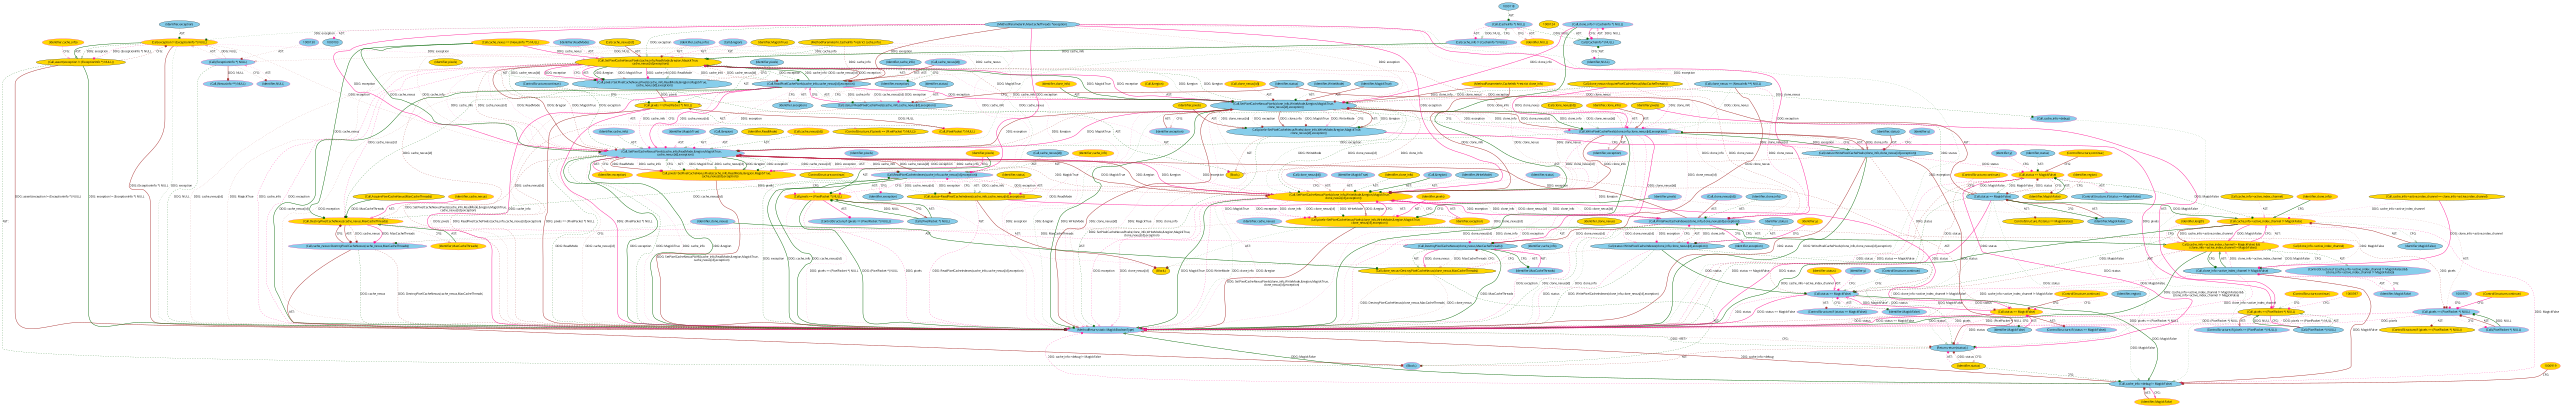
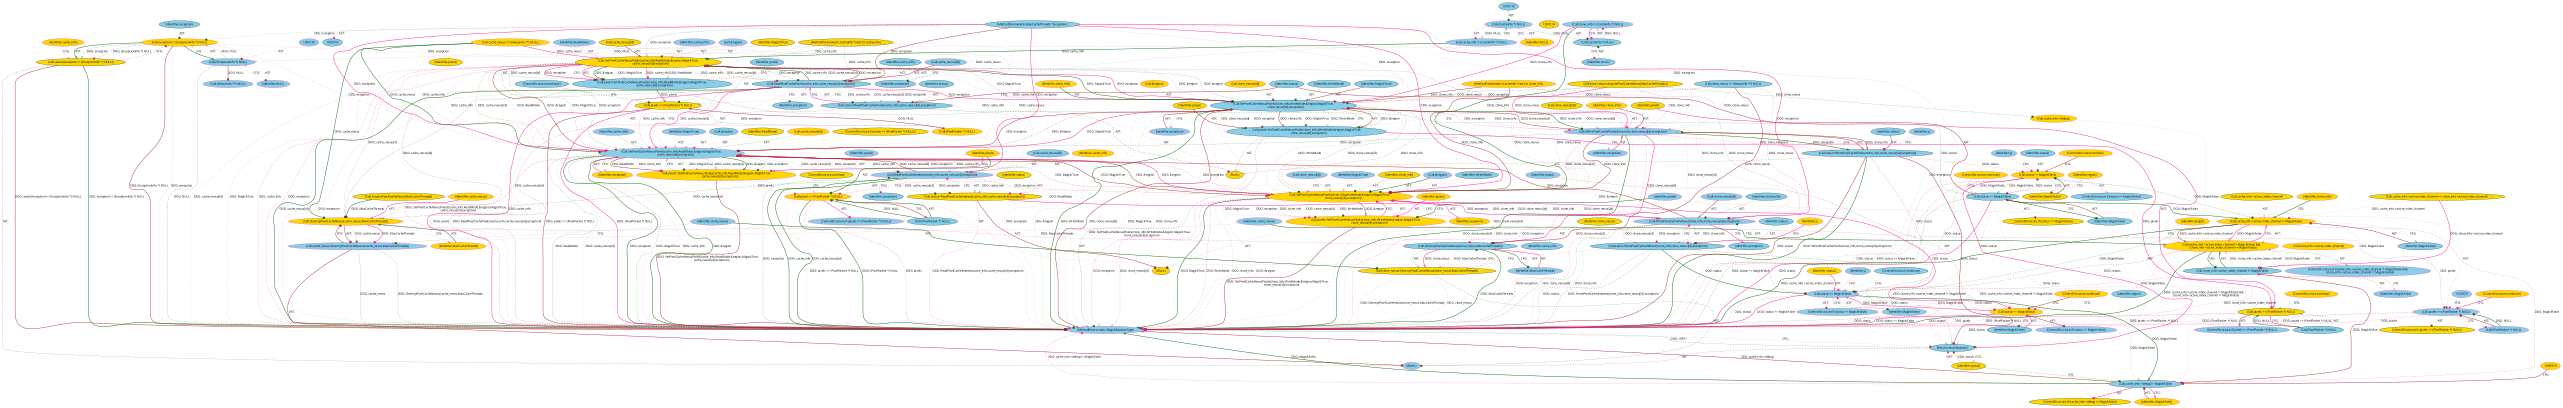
none -> (197, 54)
(2054, 119) -> (2054, 119)
(2150, 242) -> (2150, 242)
(2319, 259) -> (2319, 259)
(2352, 294) -> none
none -> (2080, 402)
